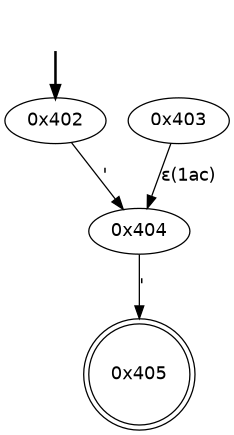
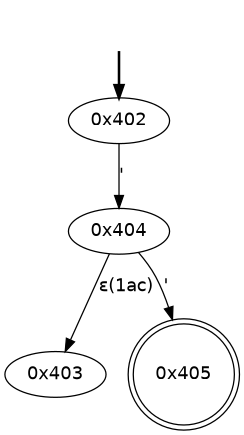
(161, 170) -> (90, 297)
